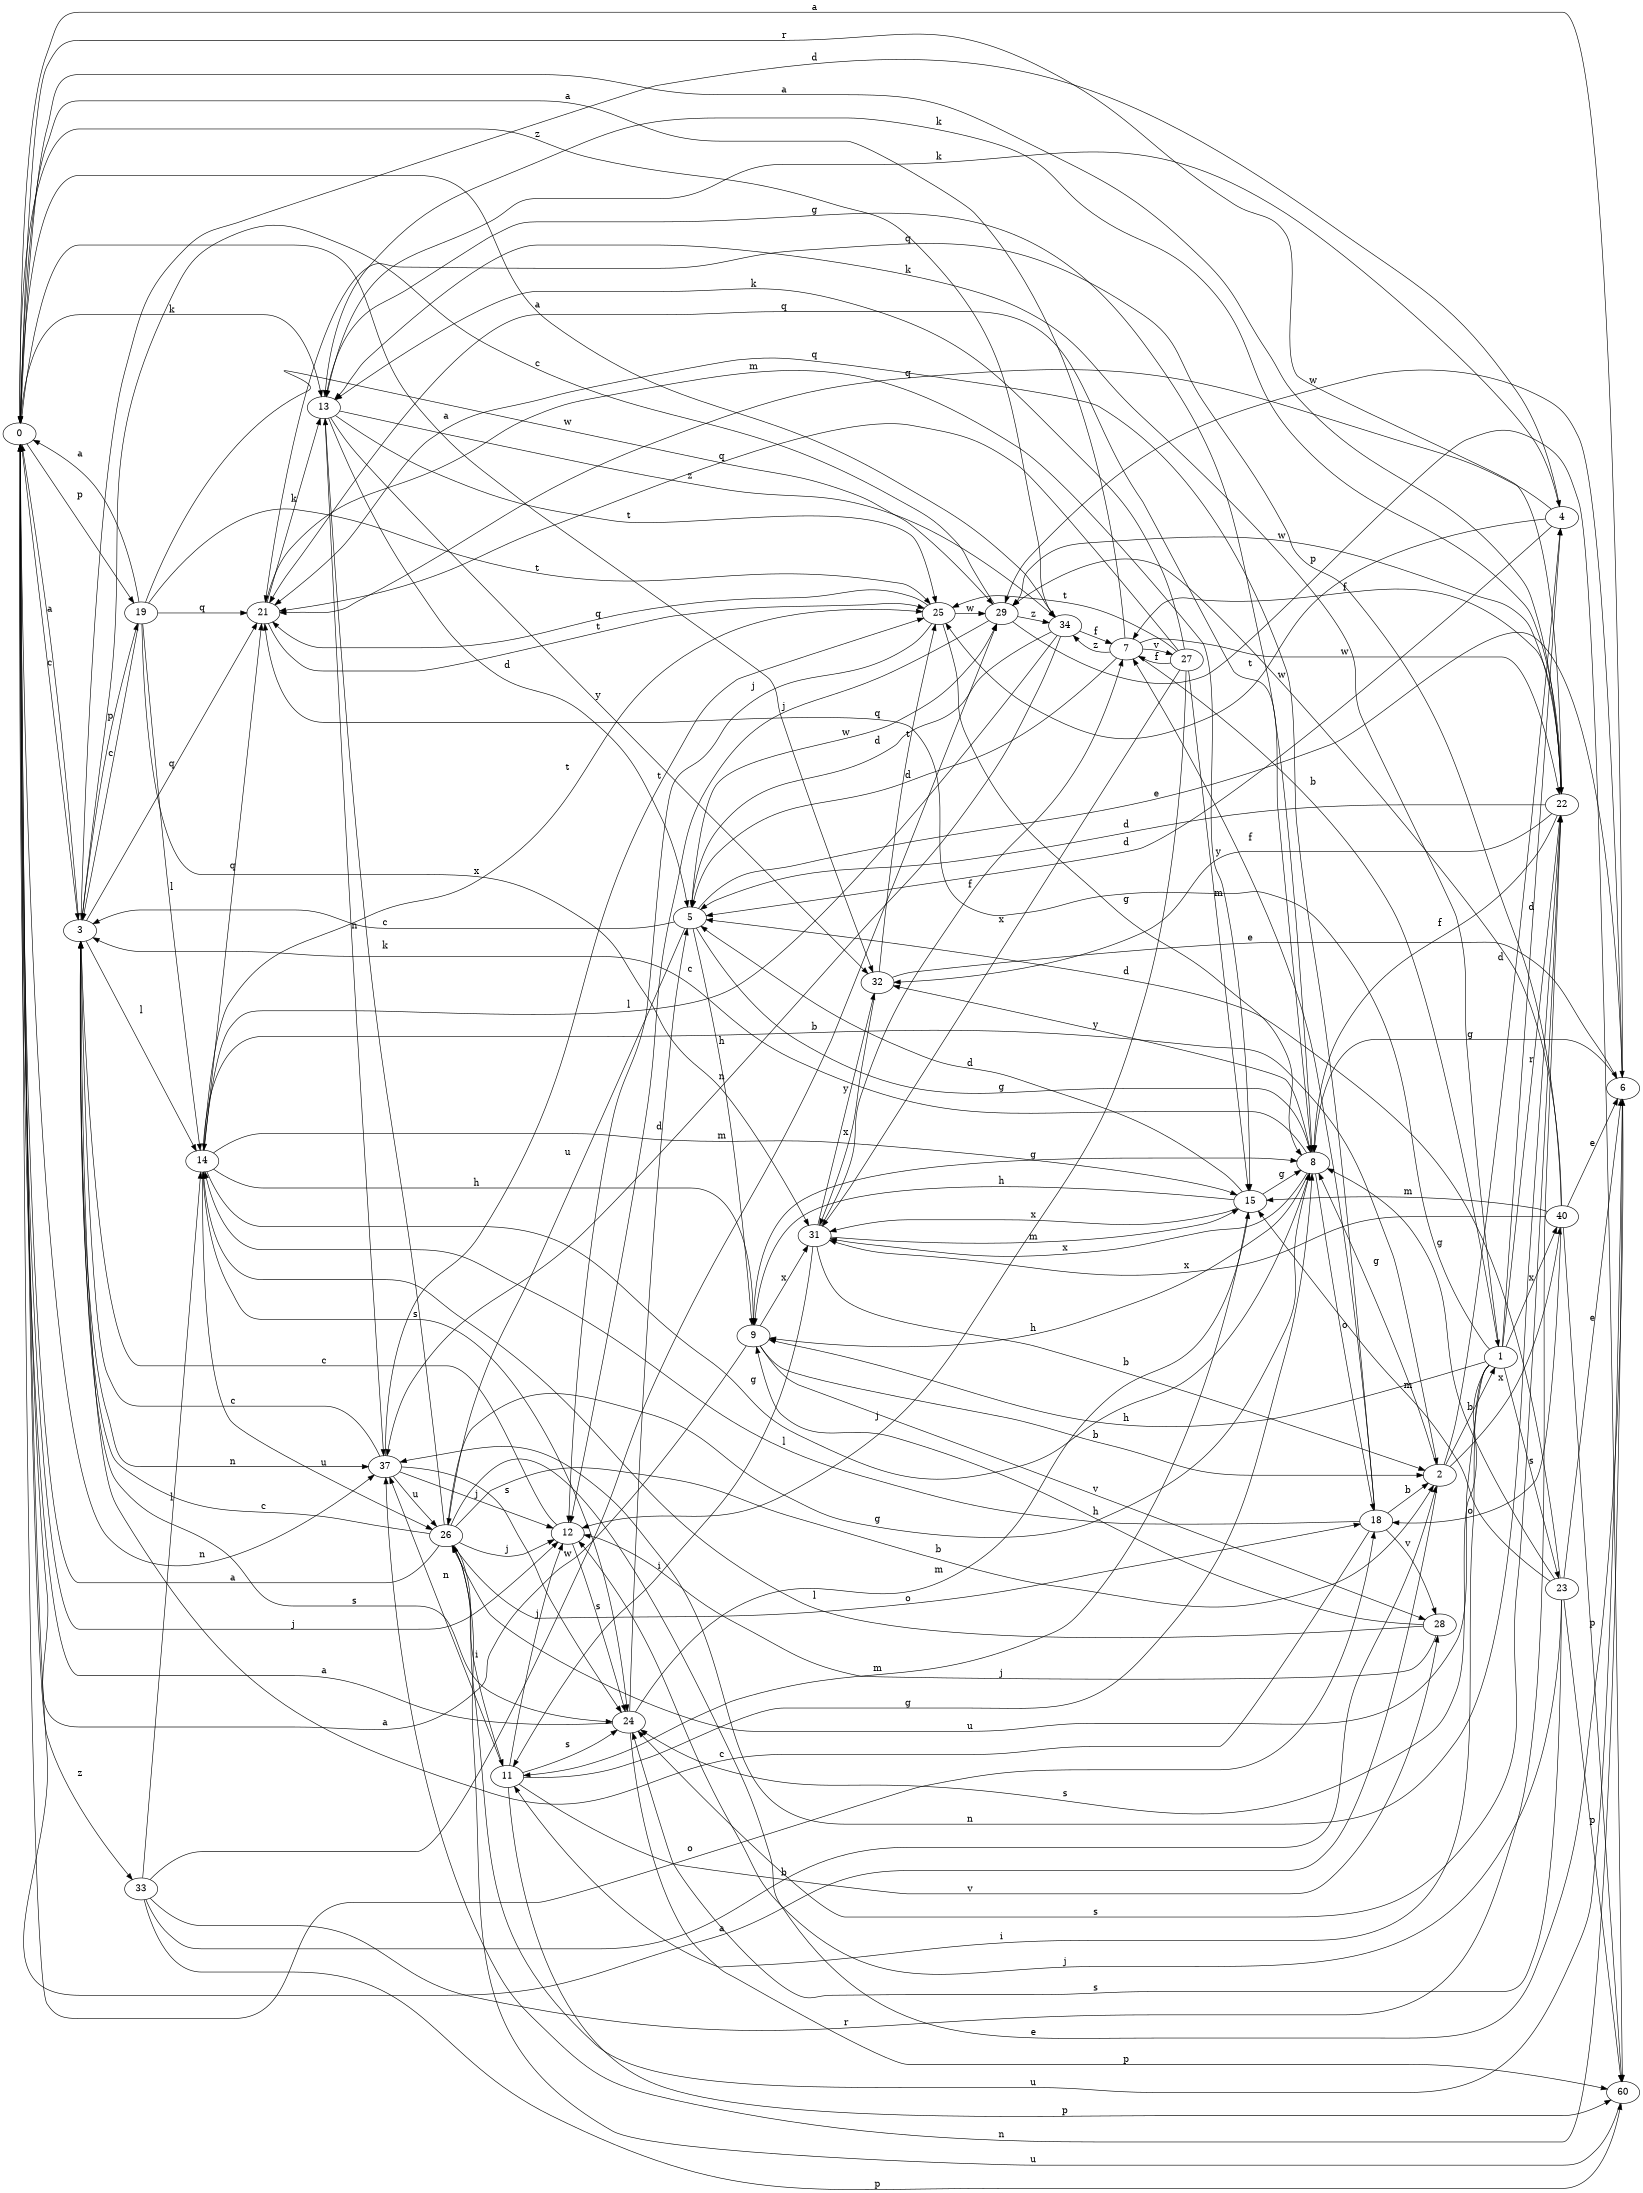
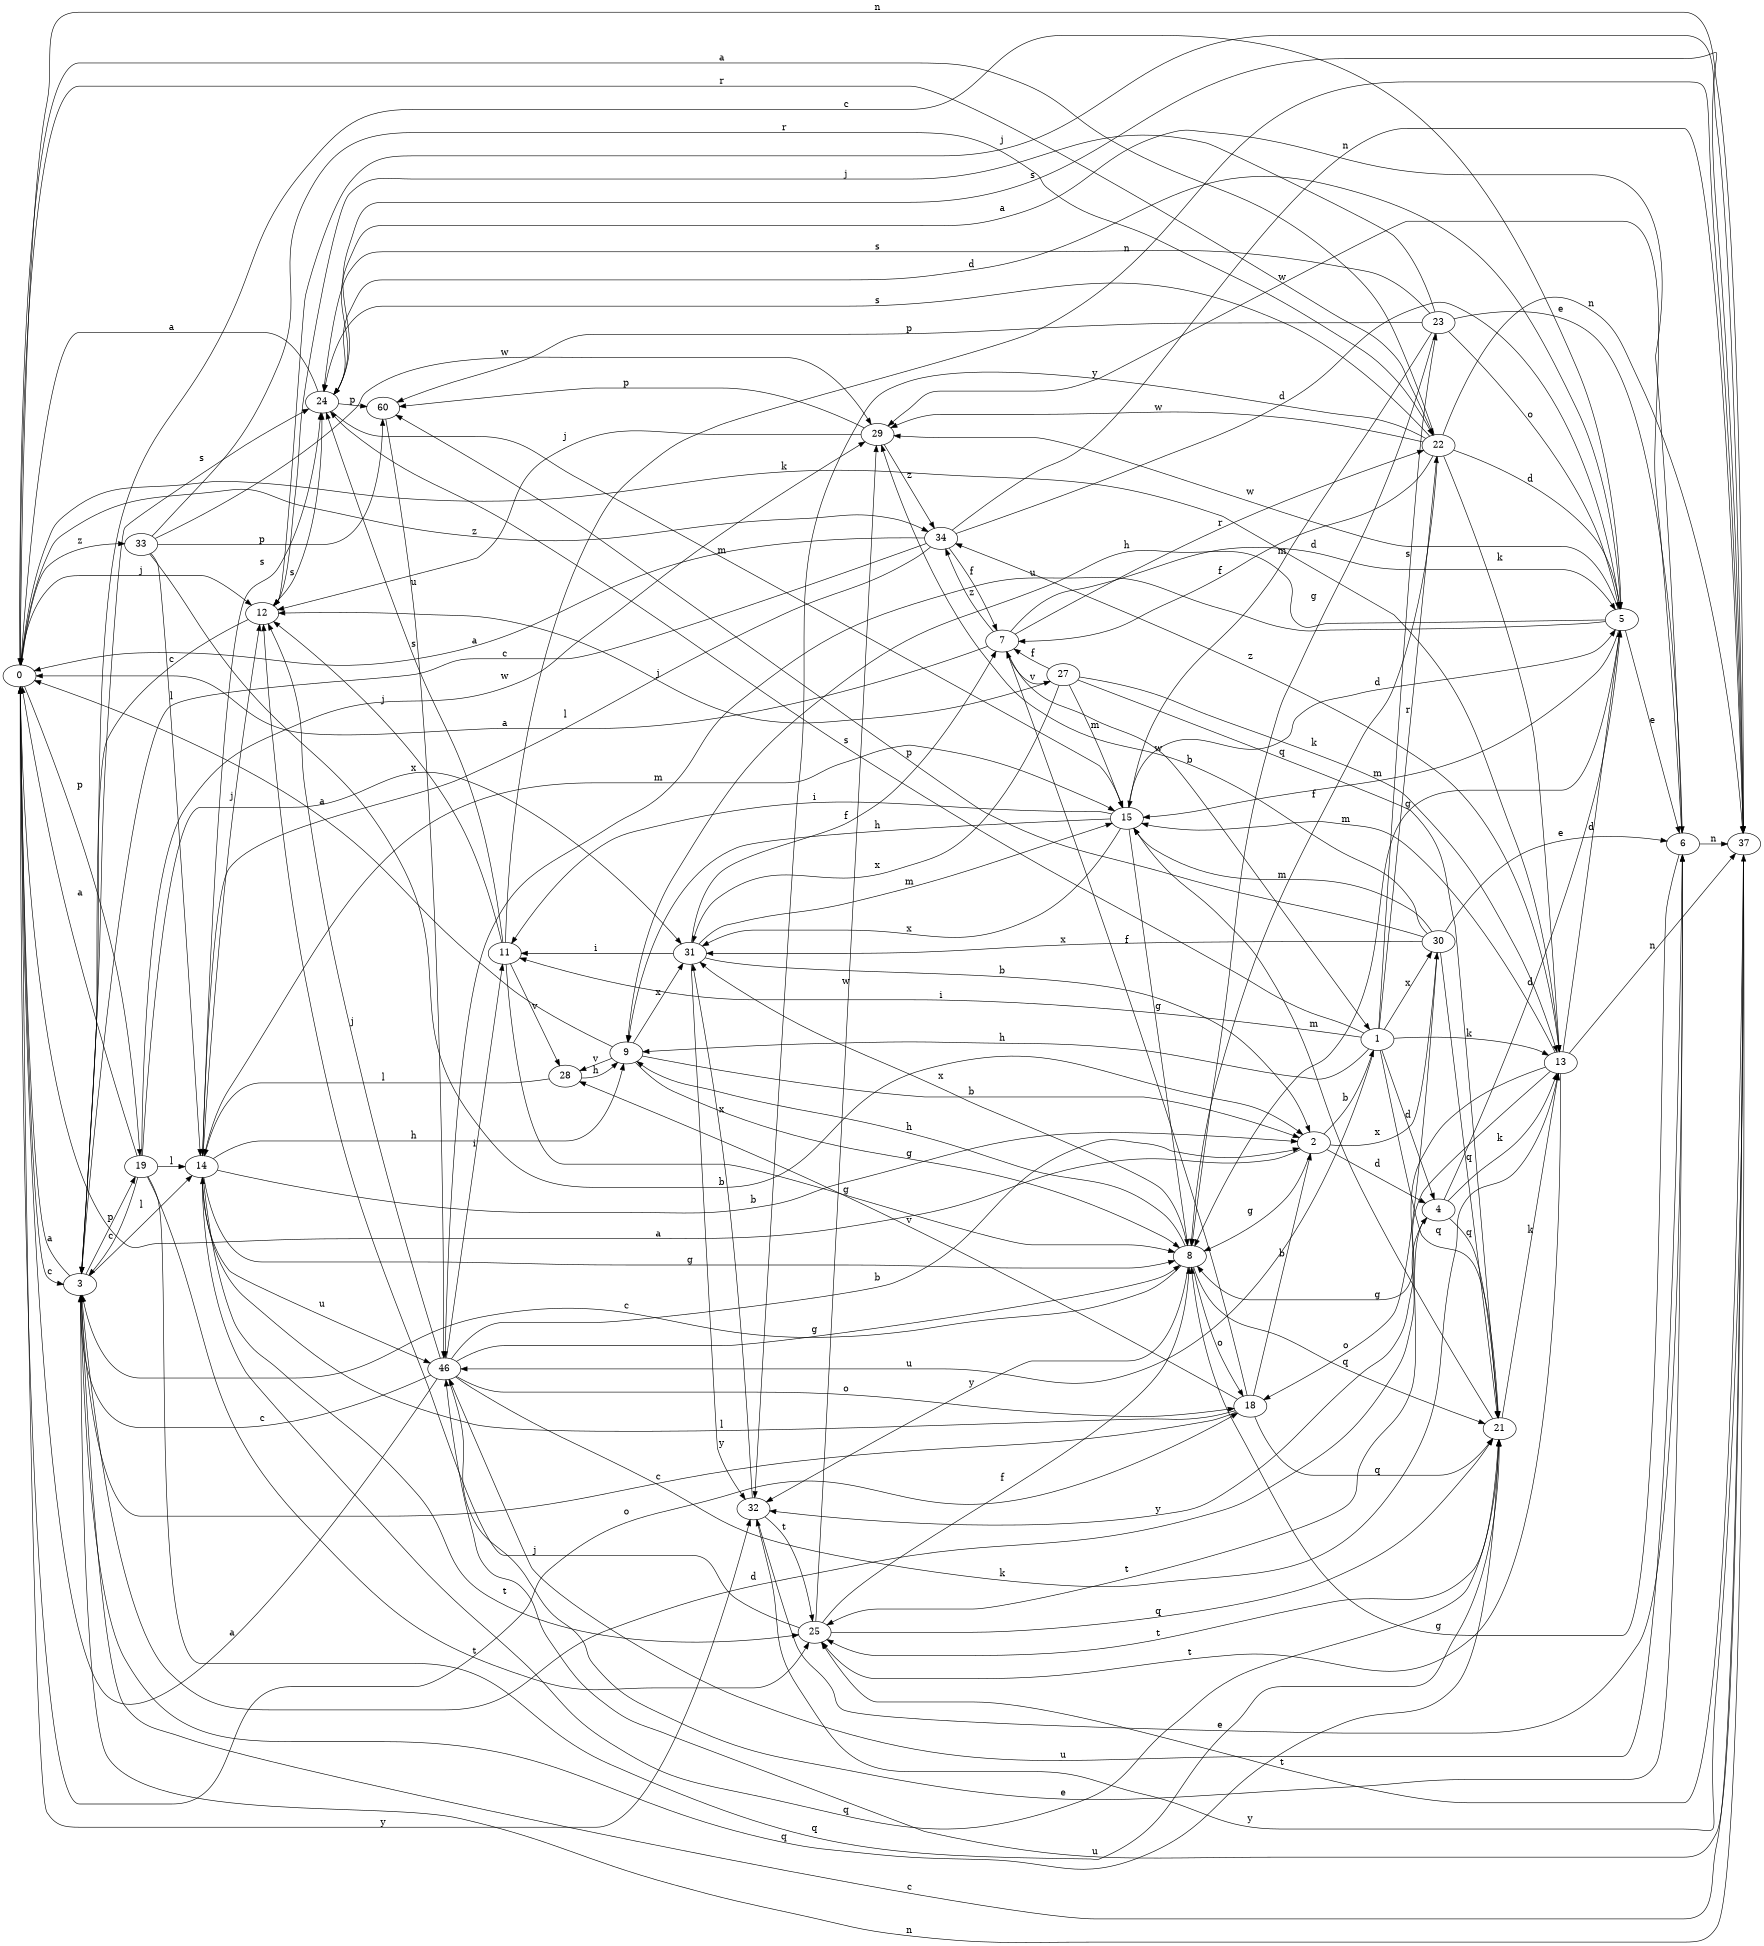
(1145, 12) -> (1233, 135)
(310, 232) -> (273, 687)
(446, 416) -> (383, 1823)
(1072, 604) -> none
(1345, 652) -> (1220, 523)
none -> (1410, 775)
none -> (1403, 843)
(1126, 900) -> (1002, 1479)
(1126, 972) -> (1530, 415)
(1562, 1217) -> (1439, 942)
(446, 1536) -> (444, 1369)
(878, 1669) -> (815, 798)
(1004, 1679) -> (222, 919)
none -> (1637, 1829)
(957, 2116) -> none
